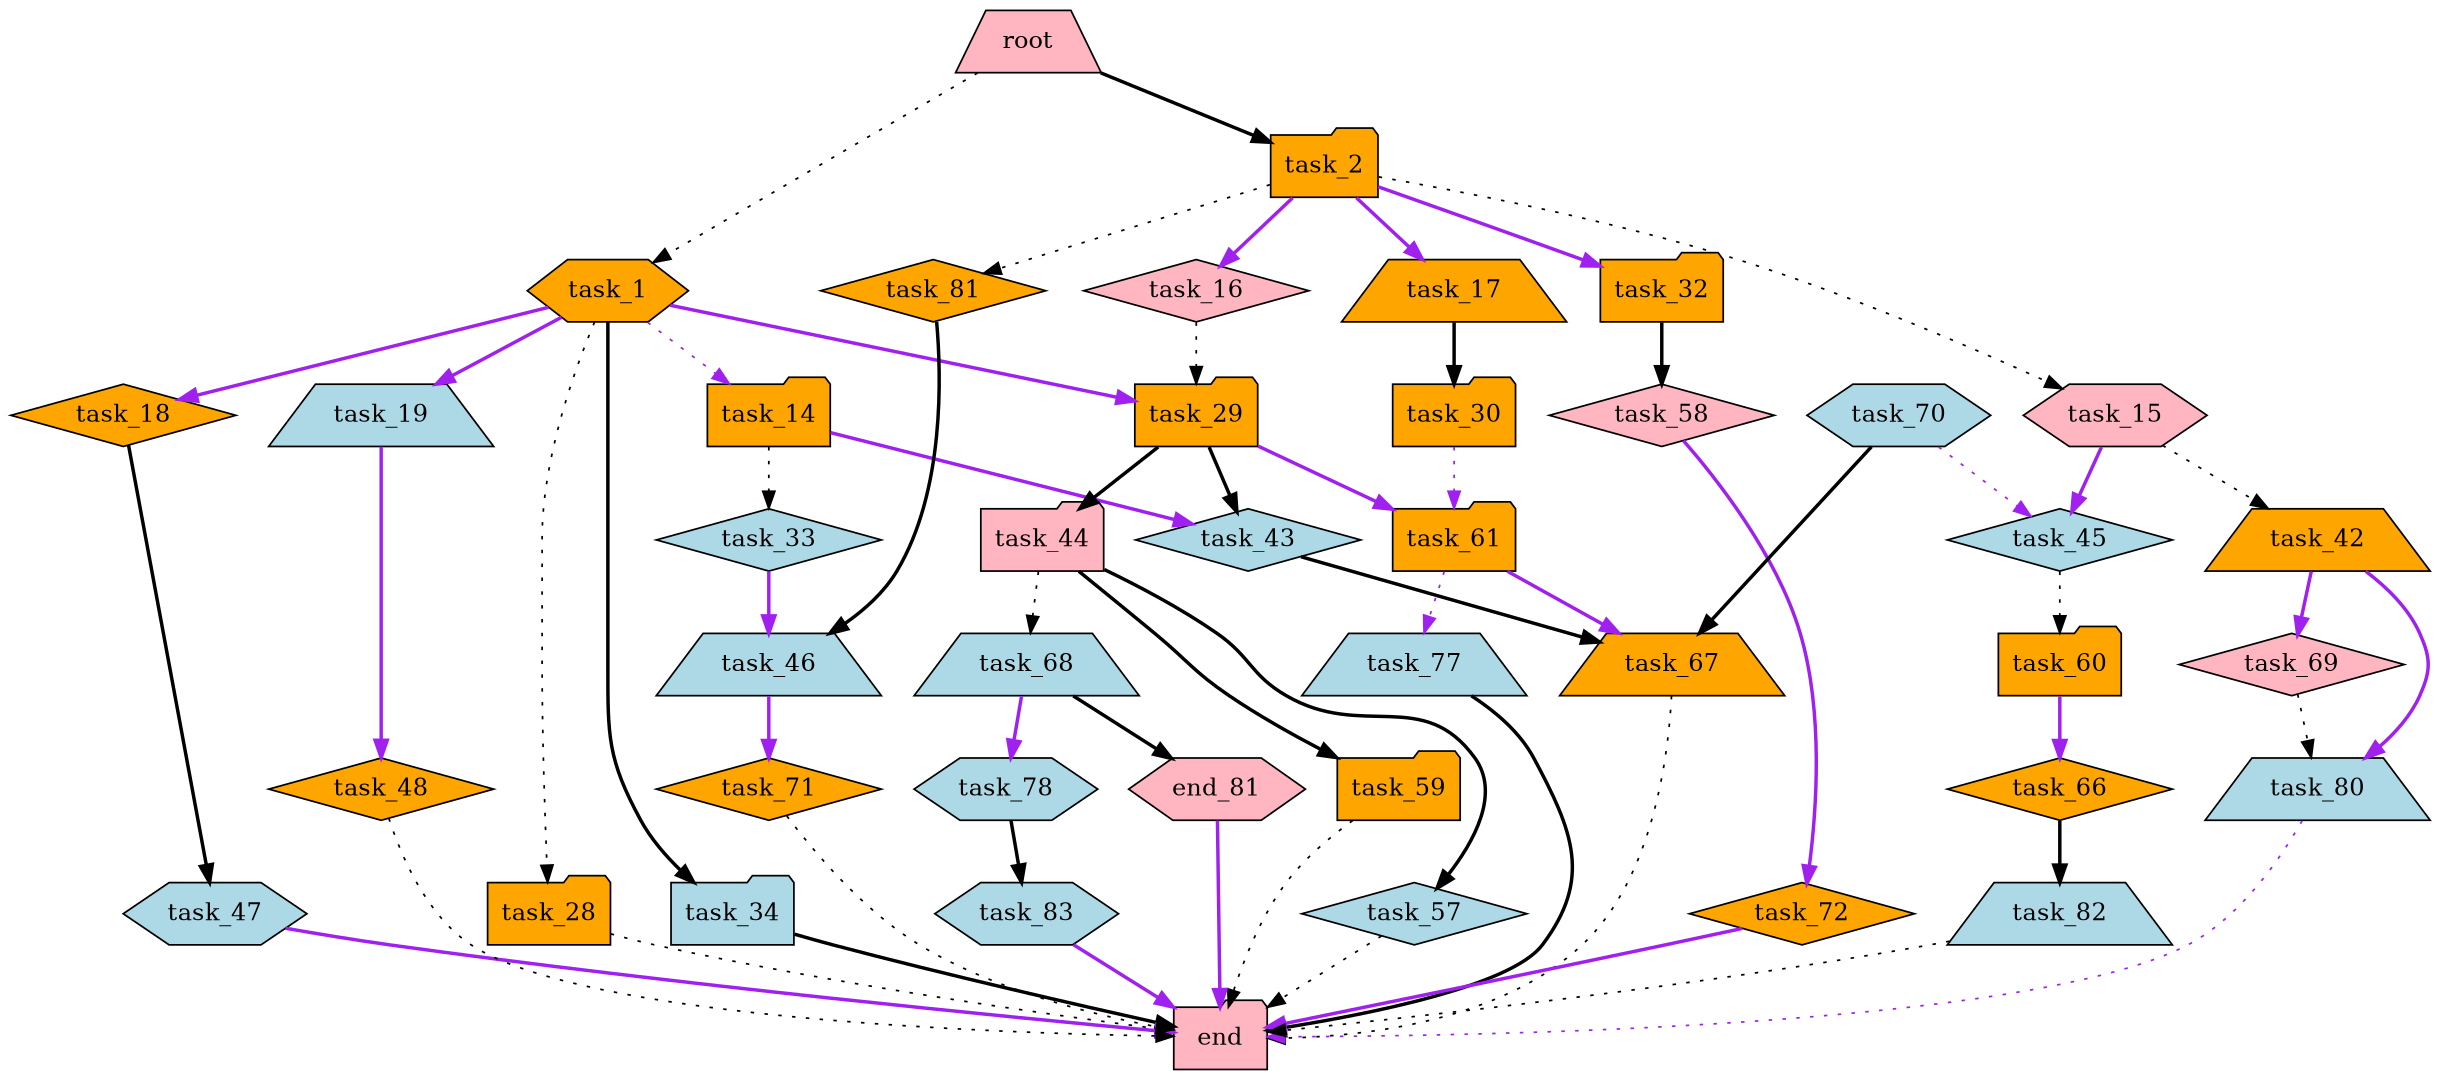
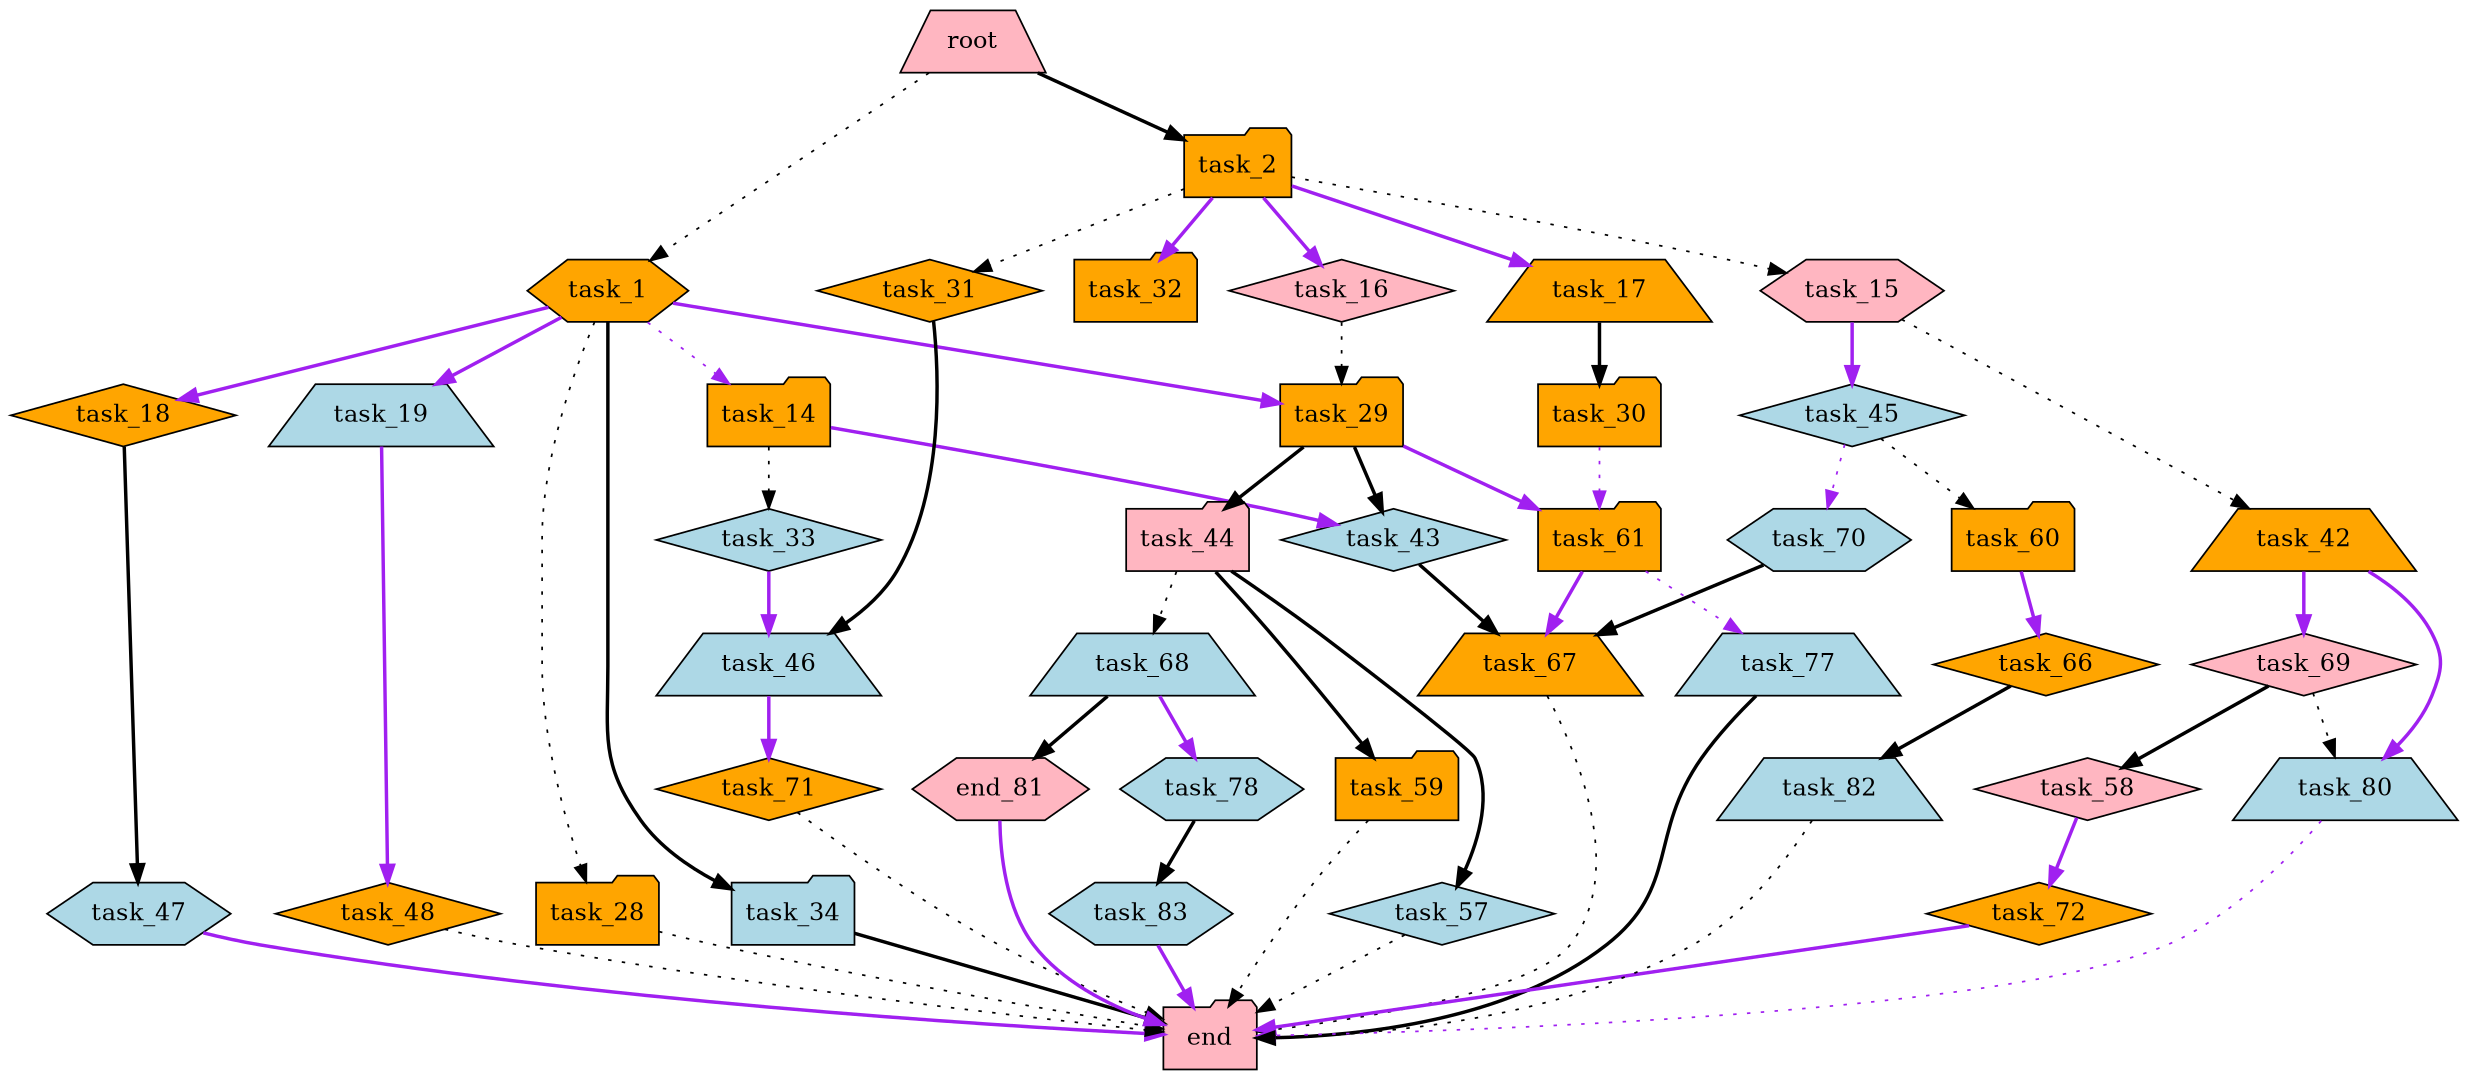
(933, 291) -> (930, 291)
(1662, 345) -> (2203, 722)
(1978, 476) -> (1838, 468)
